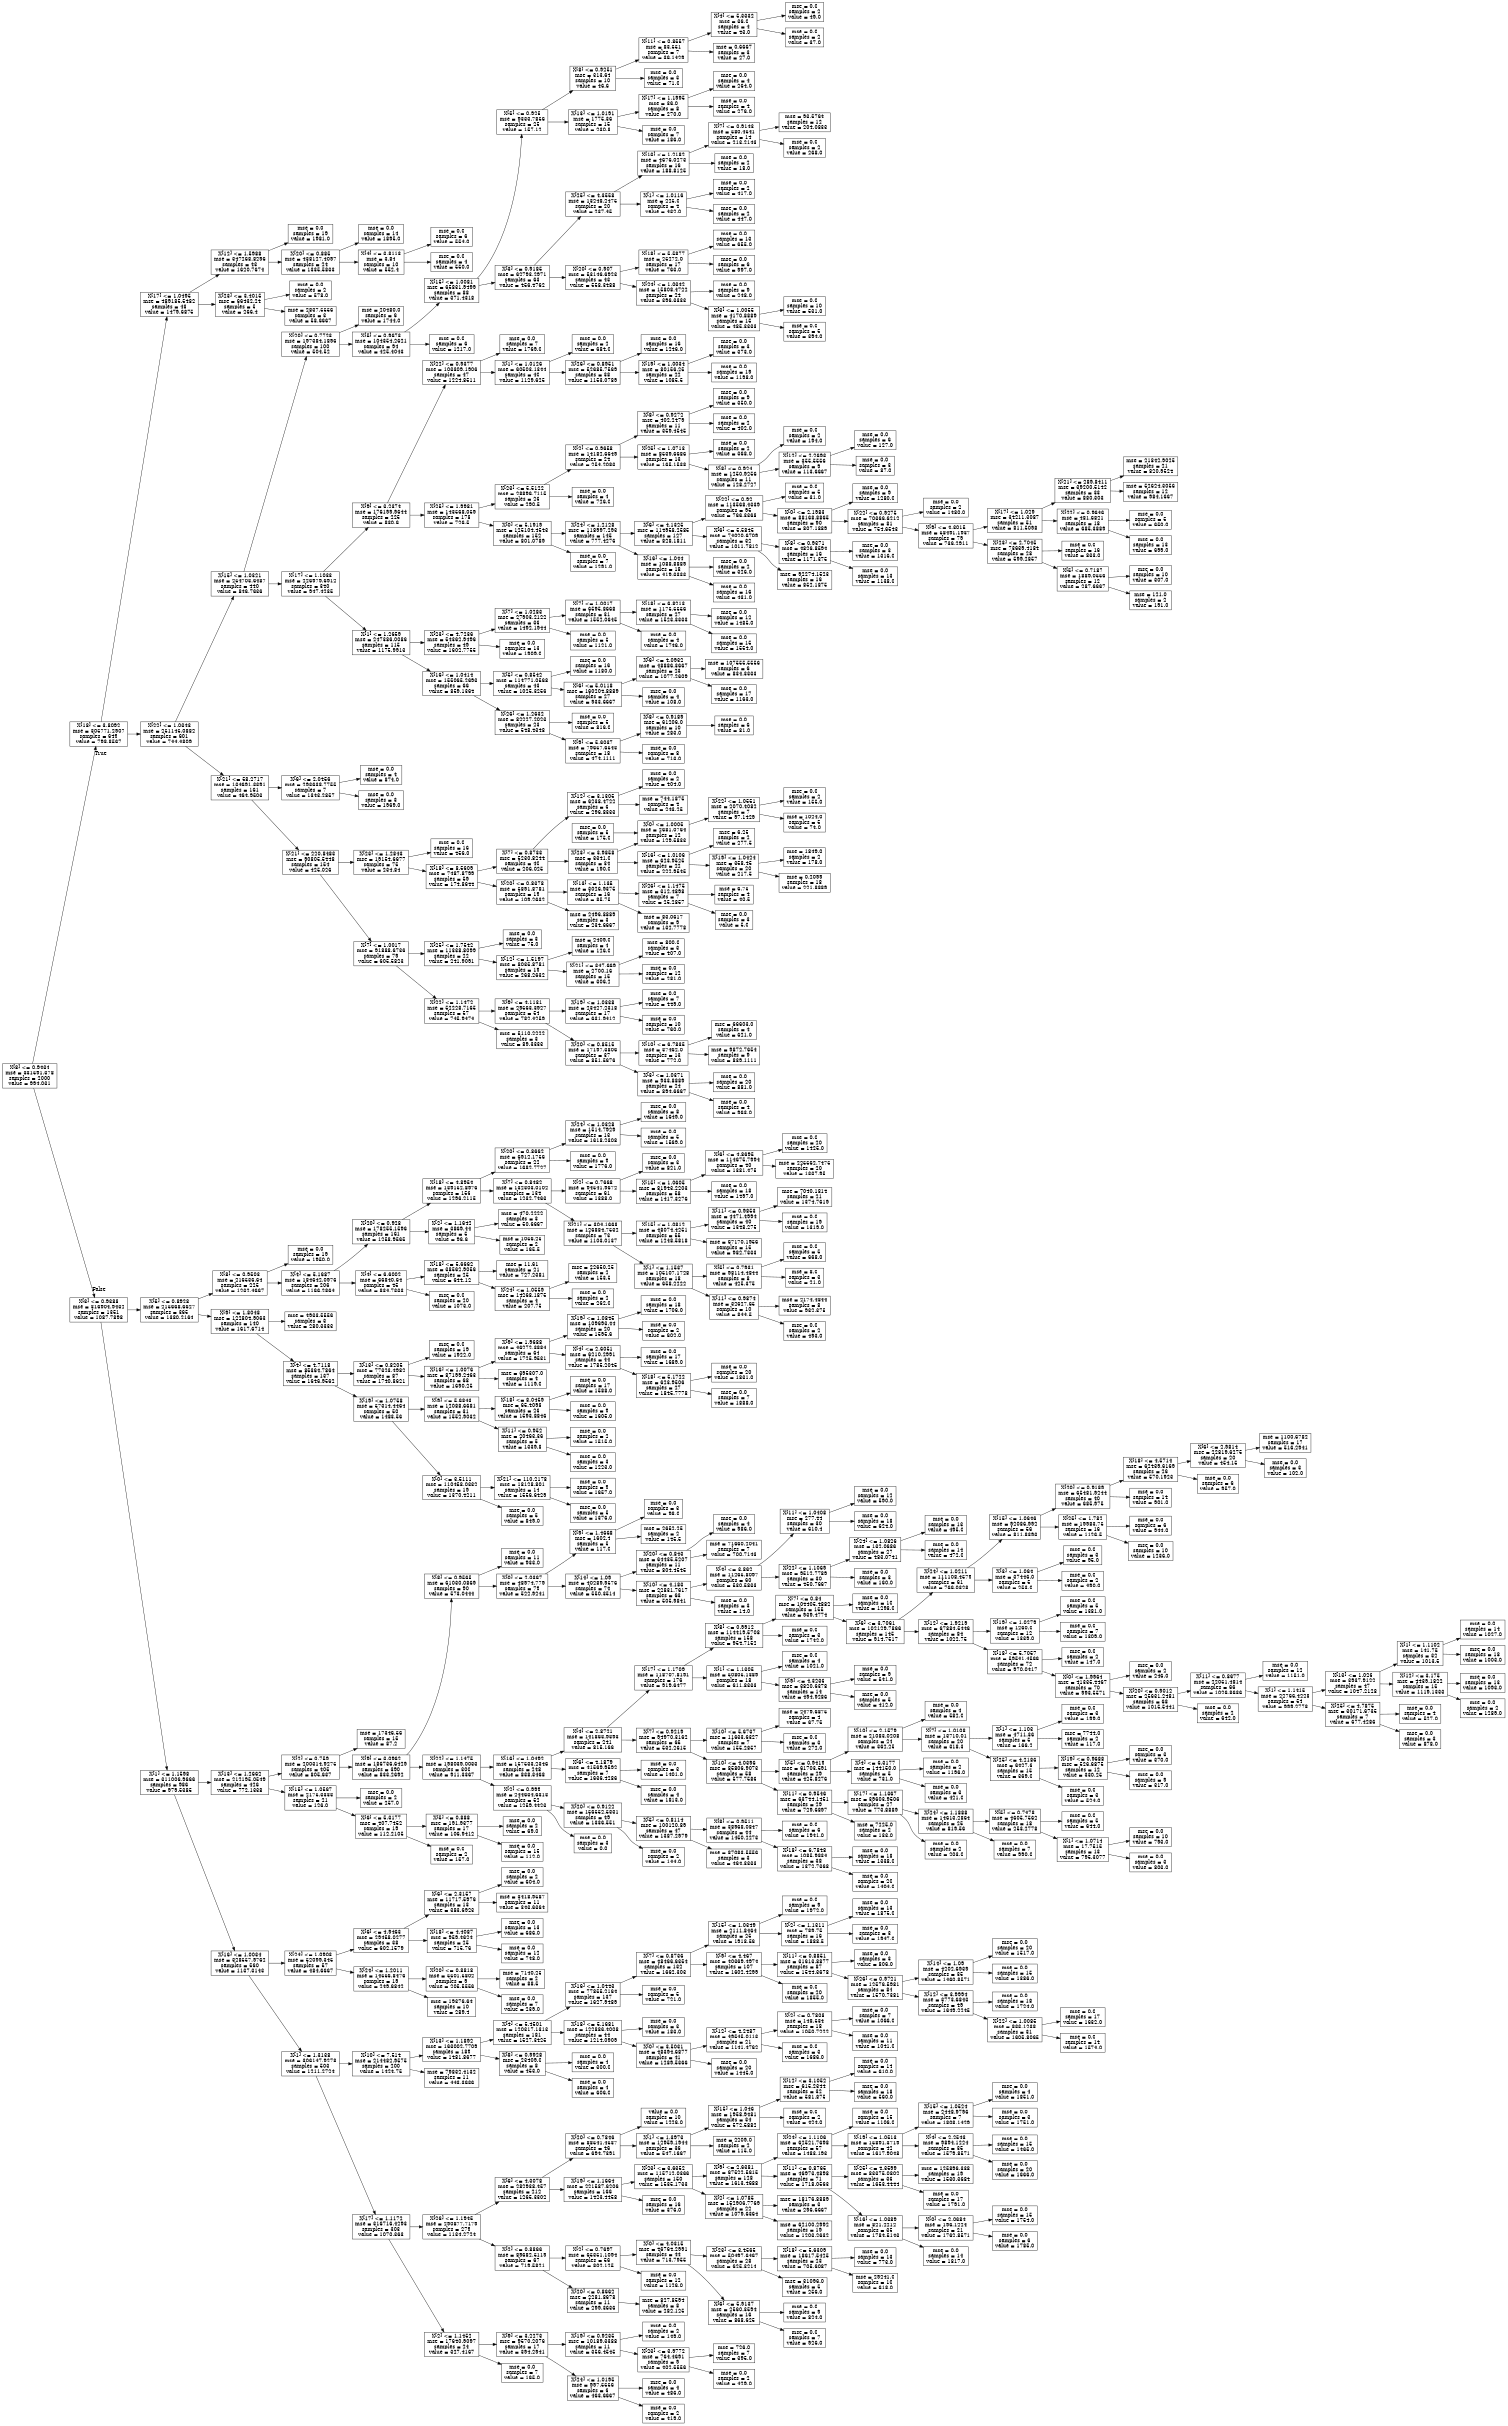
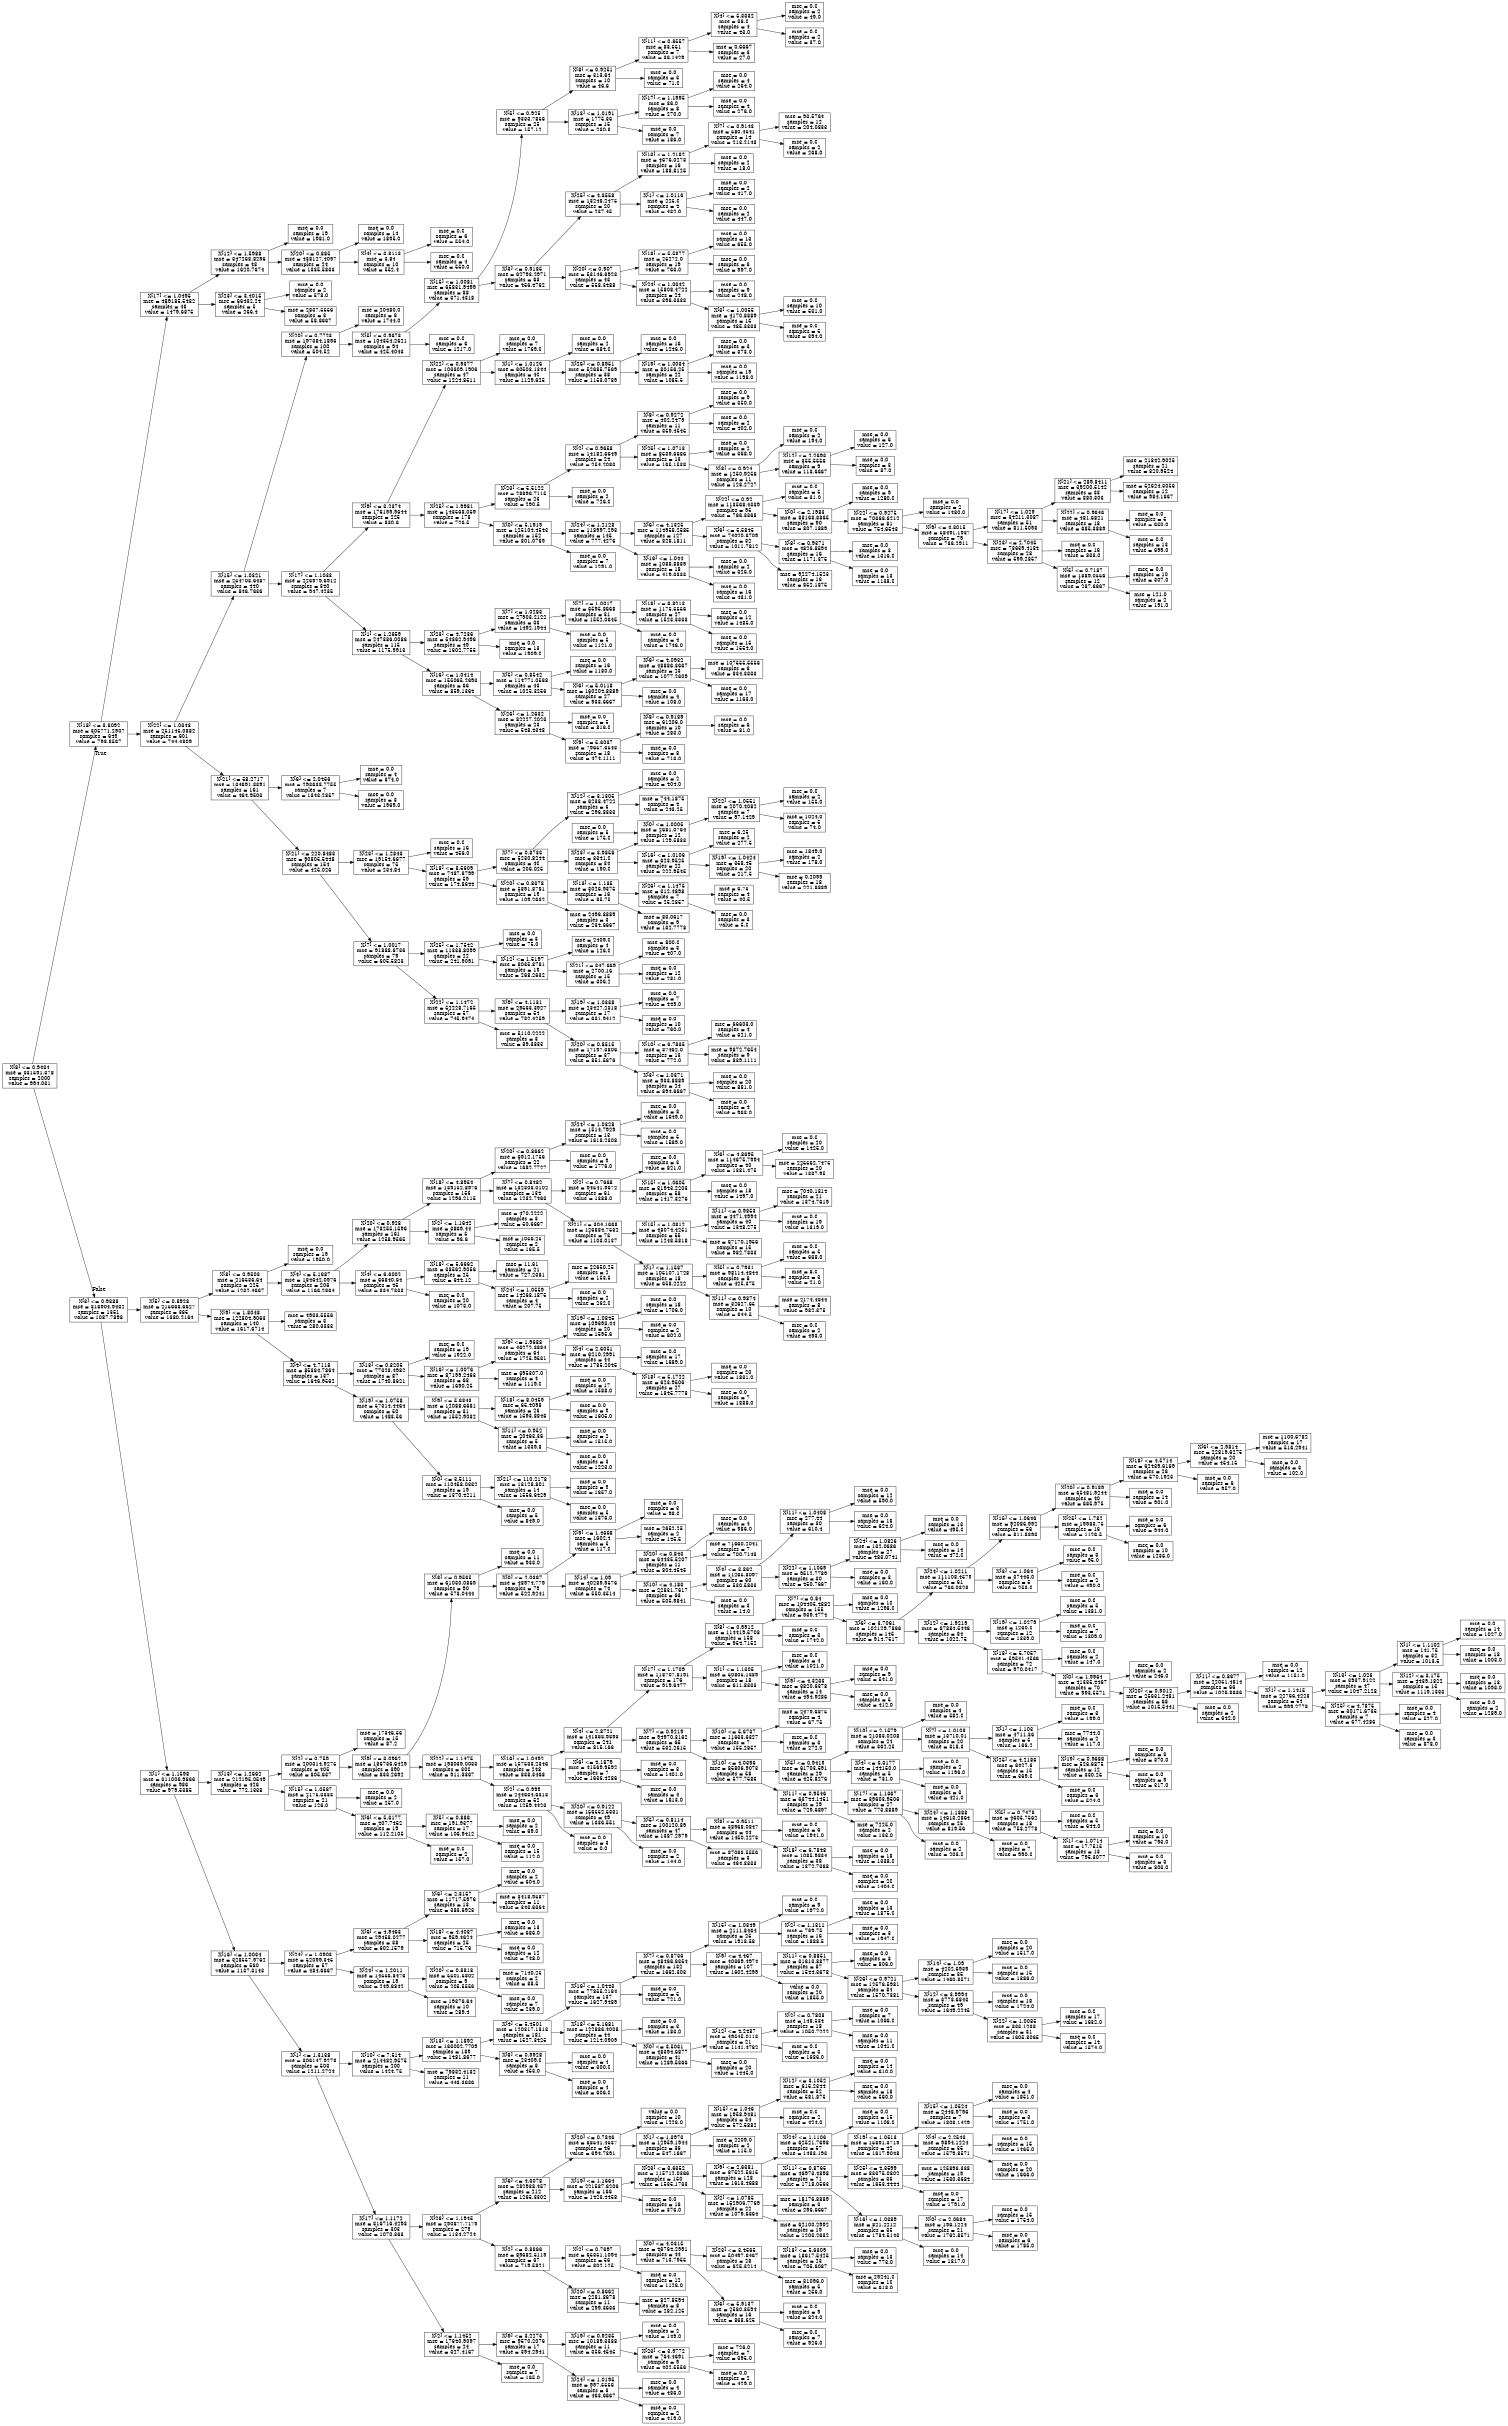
(663, 262) -> (663, 262)
(593, 497) -> (593, 497)
(1015, 1821) -> (1015, 1821)
(805, 1993) -> (805, 1993)
